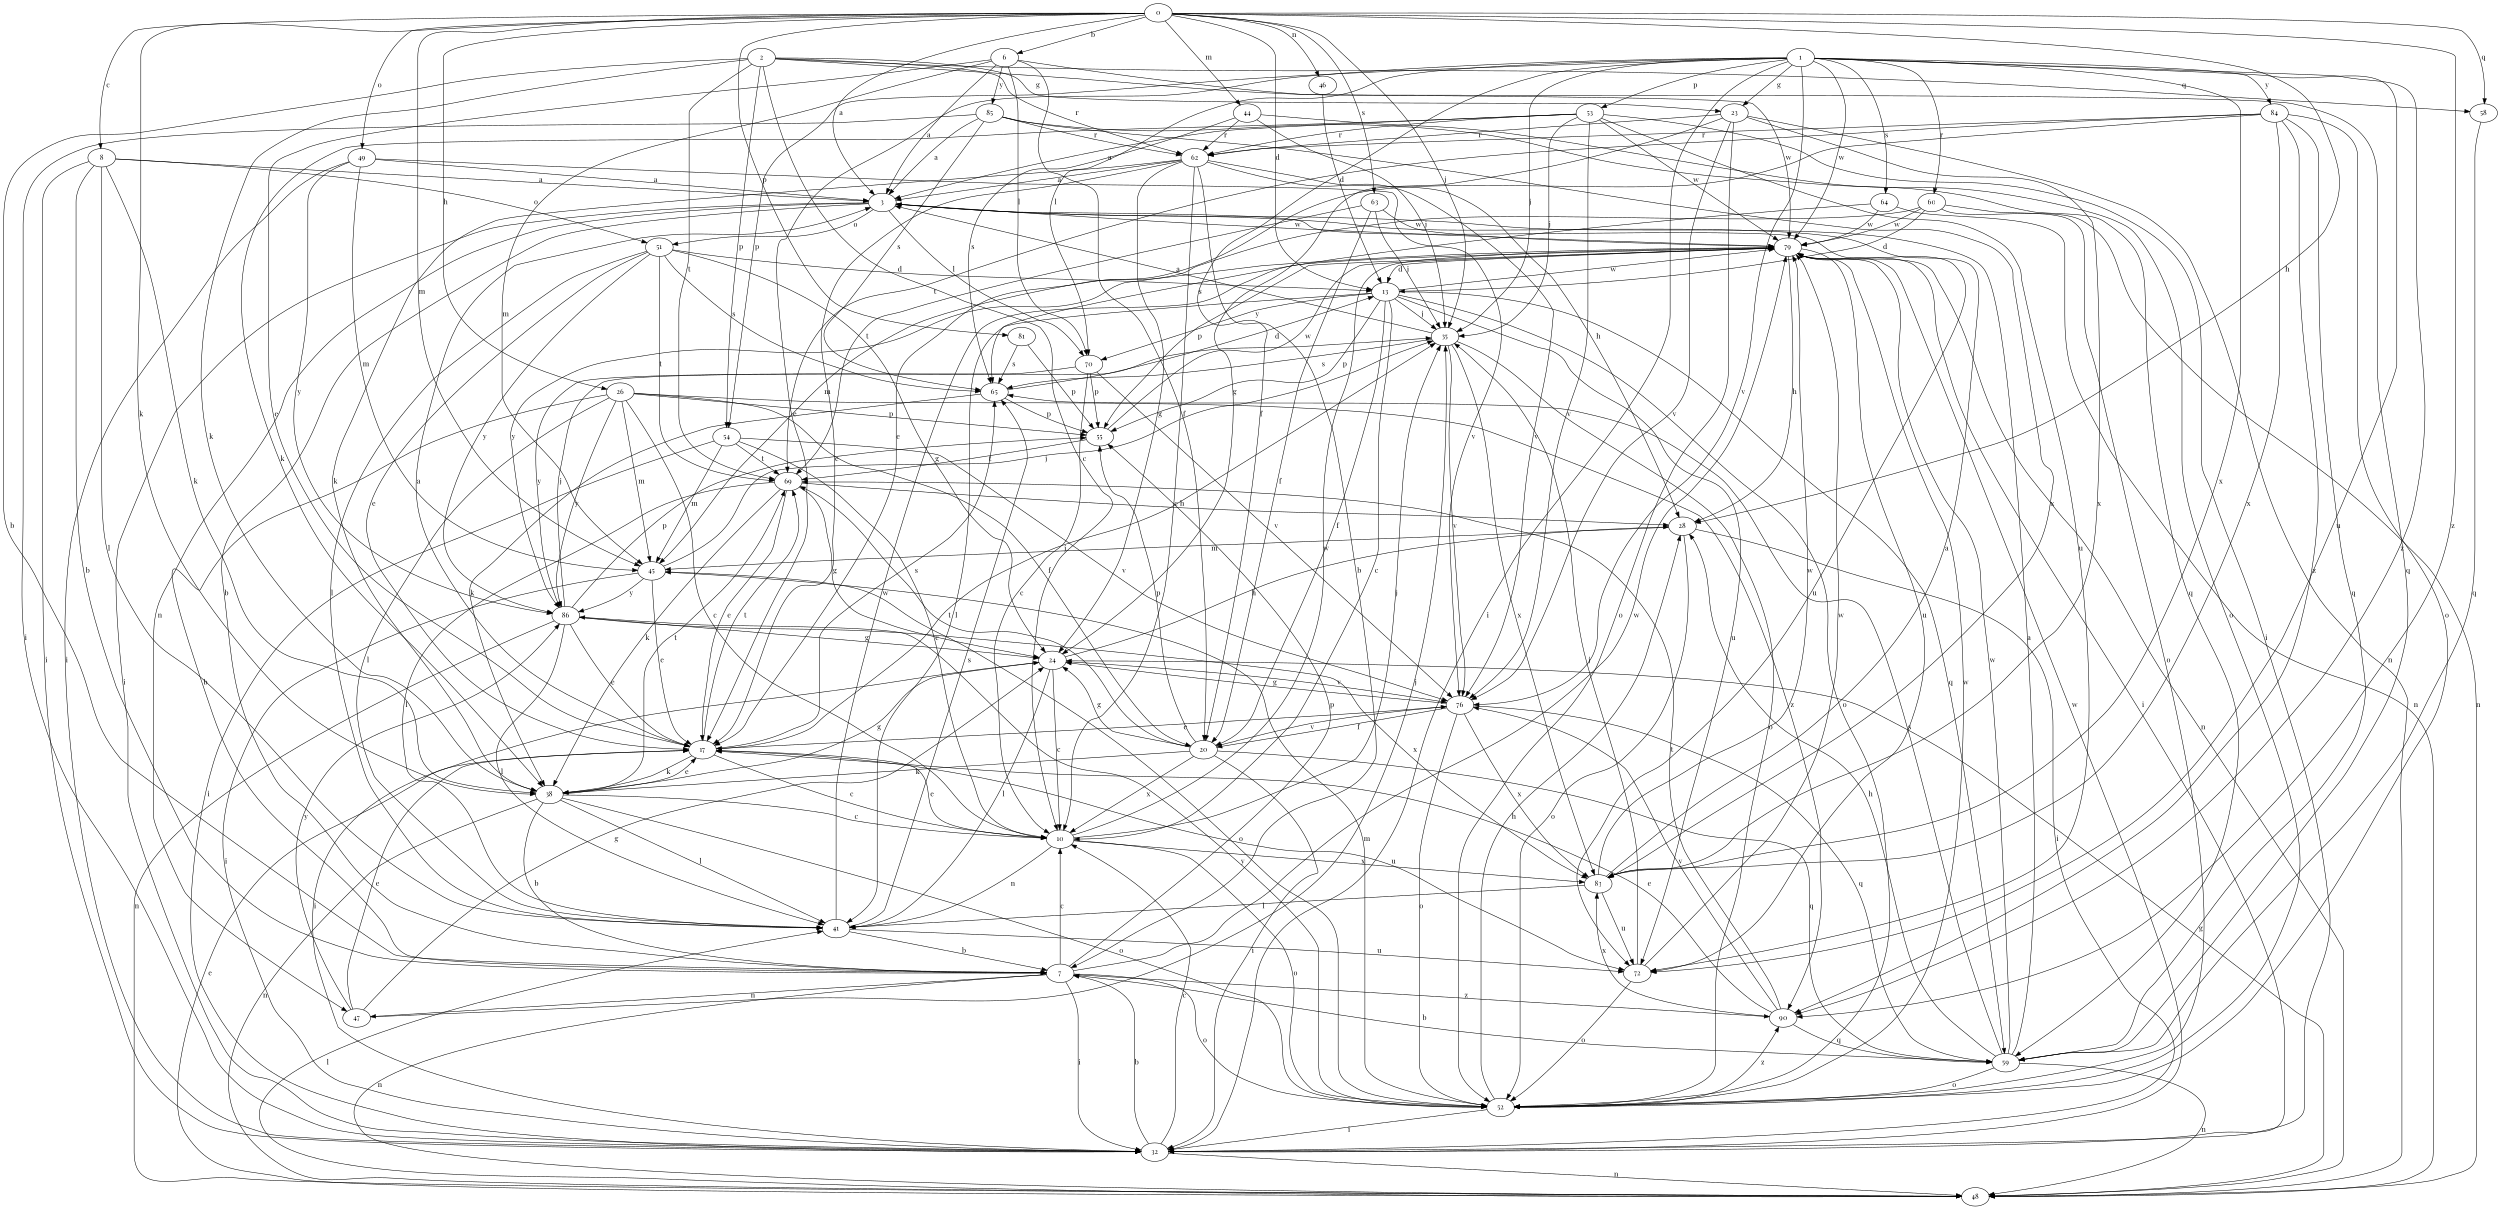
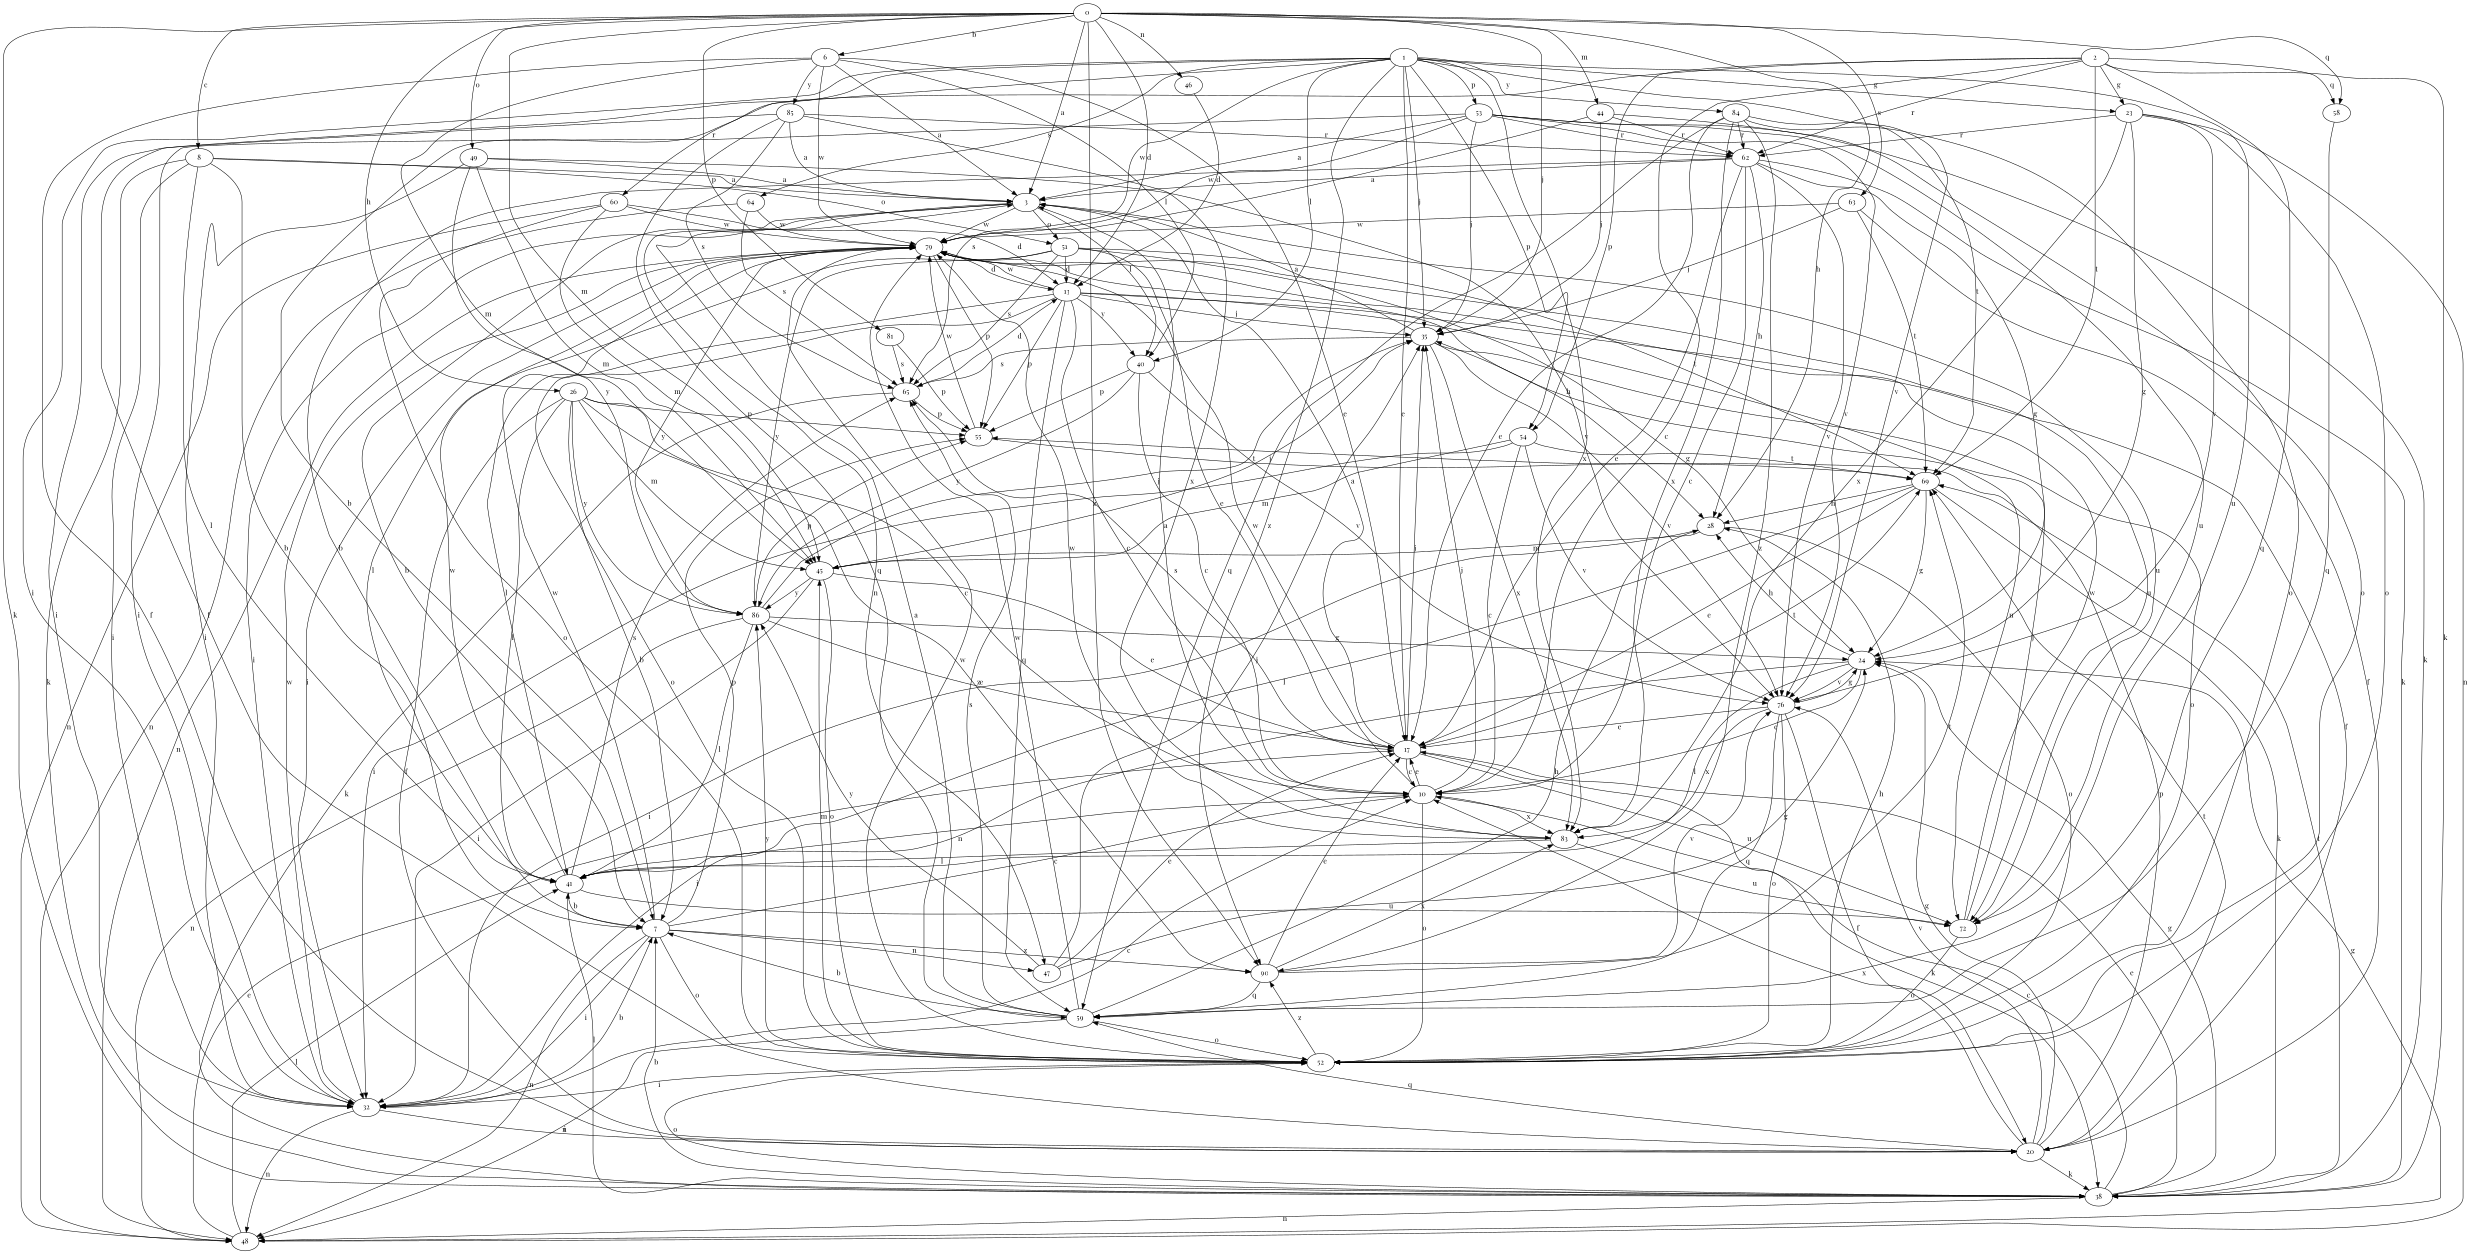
(1089, 364) -> (1141, 364)
(1117, 652) -> none
(1260, 933) -> (1195, 1150)
